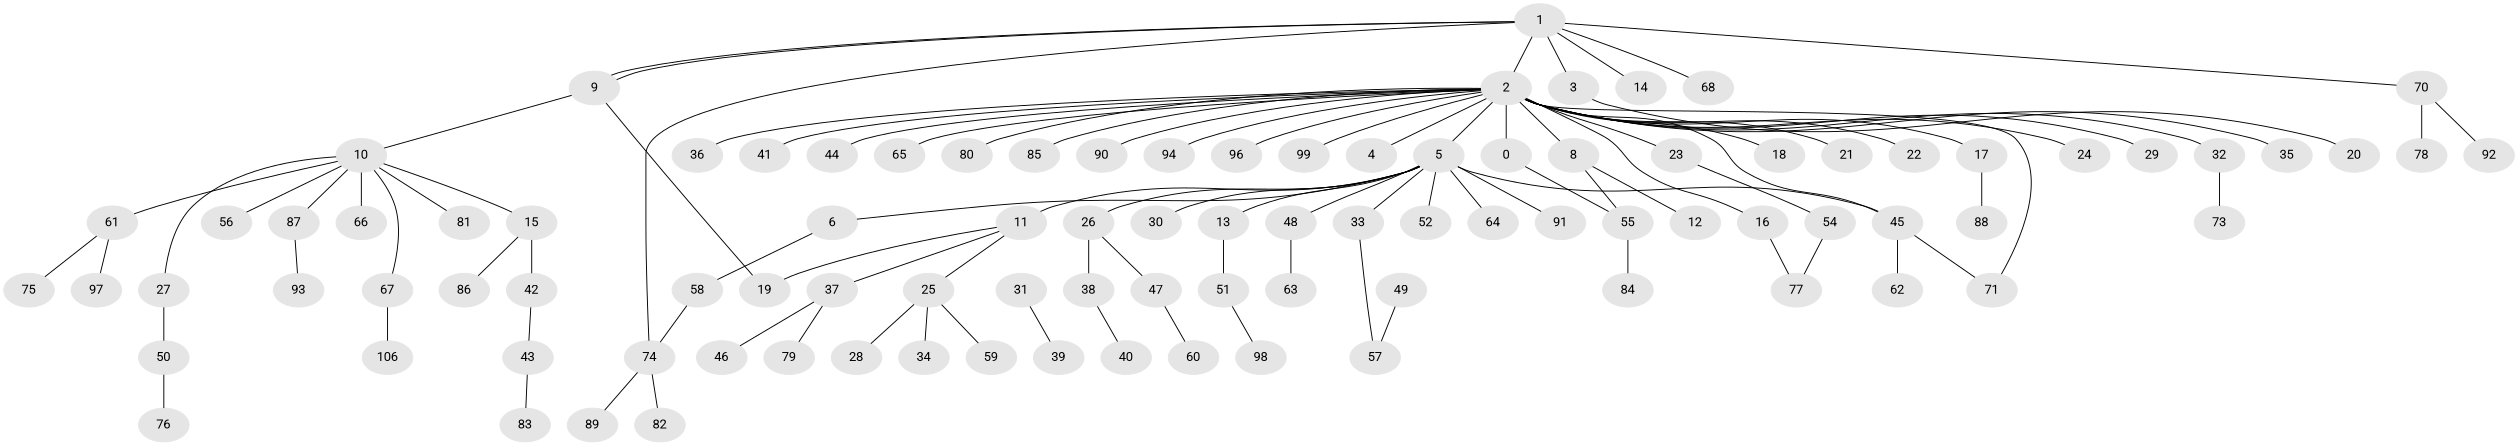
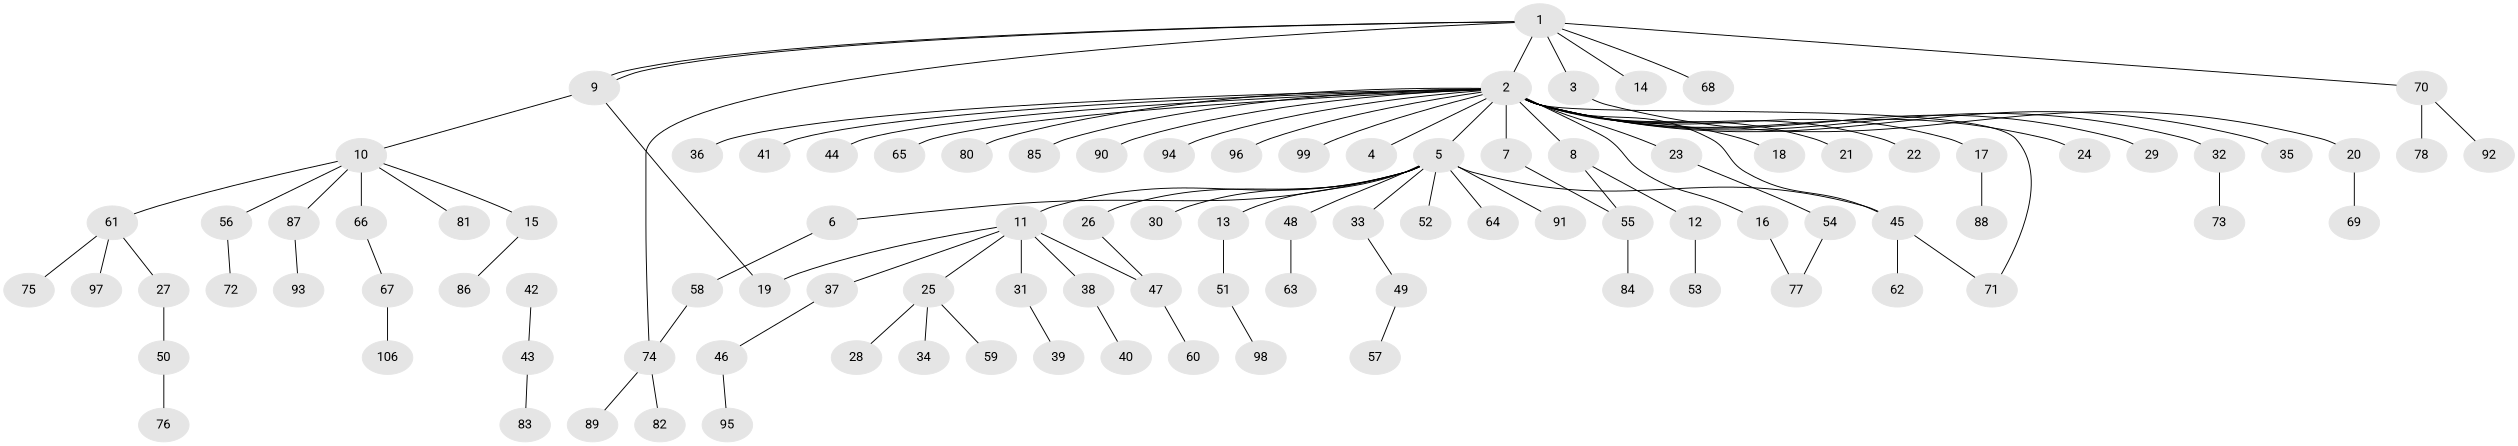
(1506, 155) -> (1506, 155)
(236, 179) -> (138, 257)
(398, 219) -> (374, 257)
none -> (2354, 223)
none -> (1089, 256)
(532, 257) -> none
none -> (1021, 257)
(1089, 257) -> (1055, 256)
none -> (231, 290)
(1366, 290) -> (1380, 257)
none -> (1695, 290)
(789, 358) -> none
none -> (727, 425)
